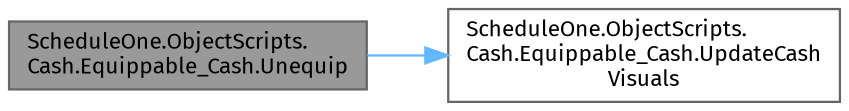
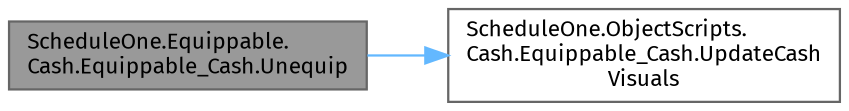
(188, 55) -> (188, 55)
